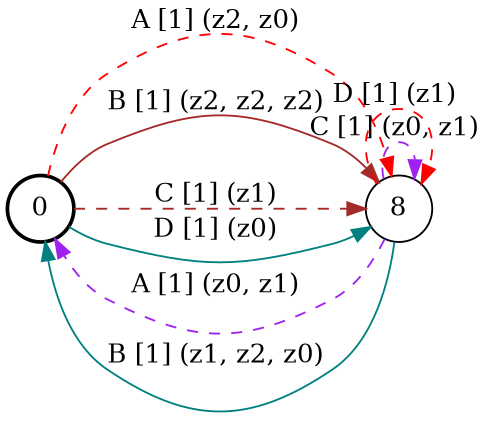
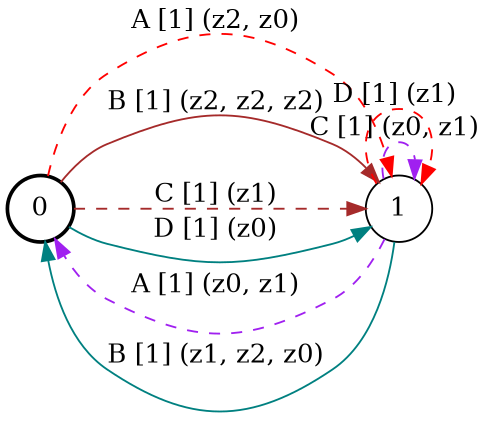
(399, 209) -> (399, 209)
